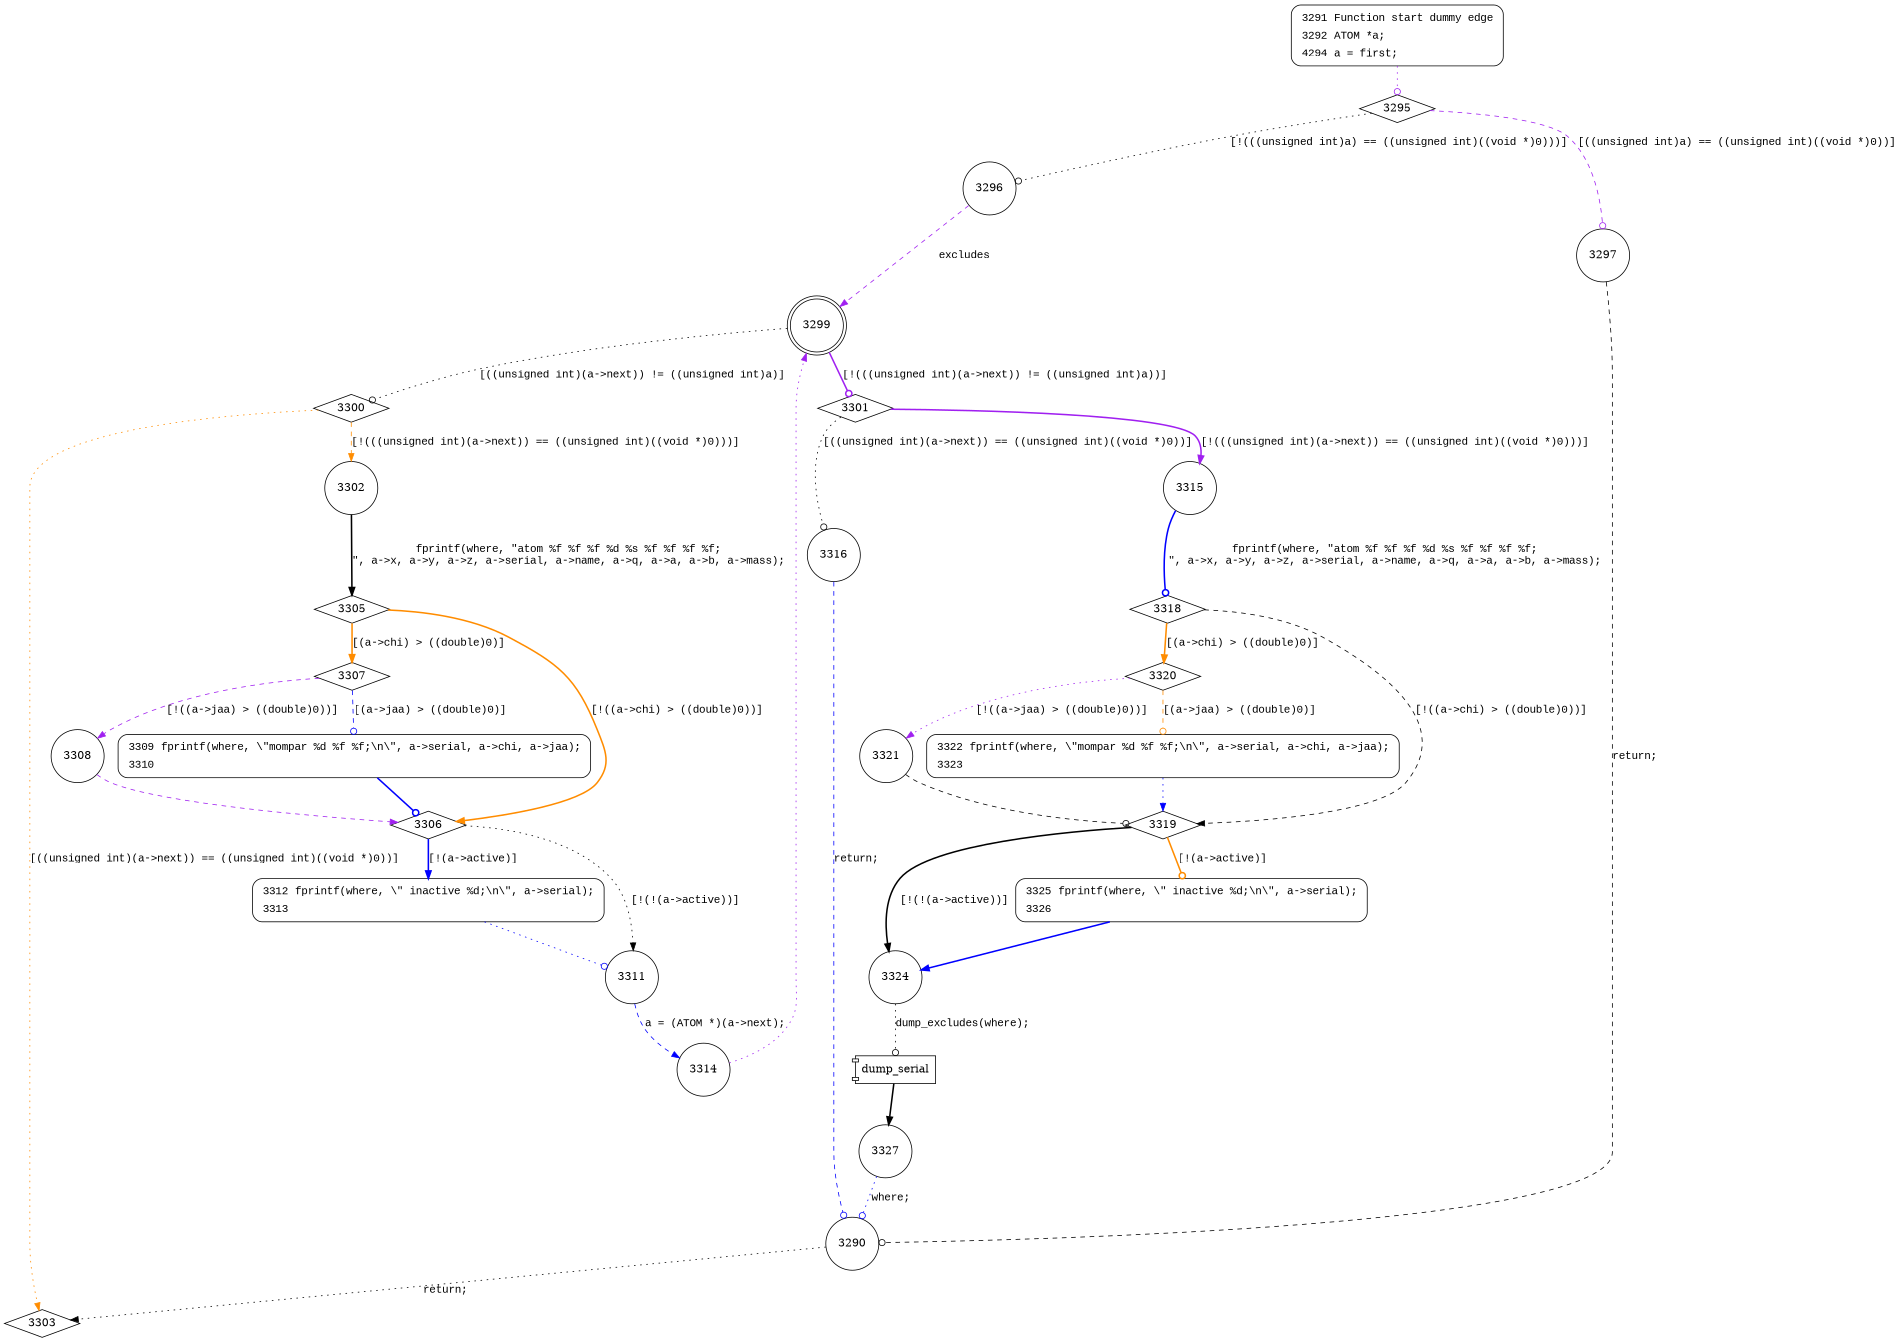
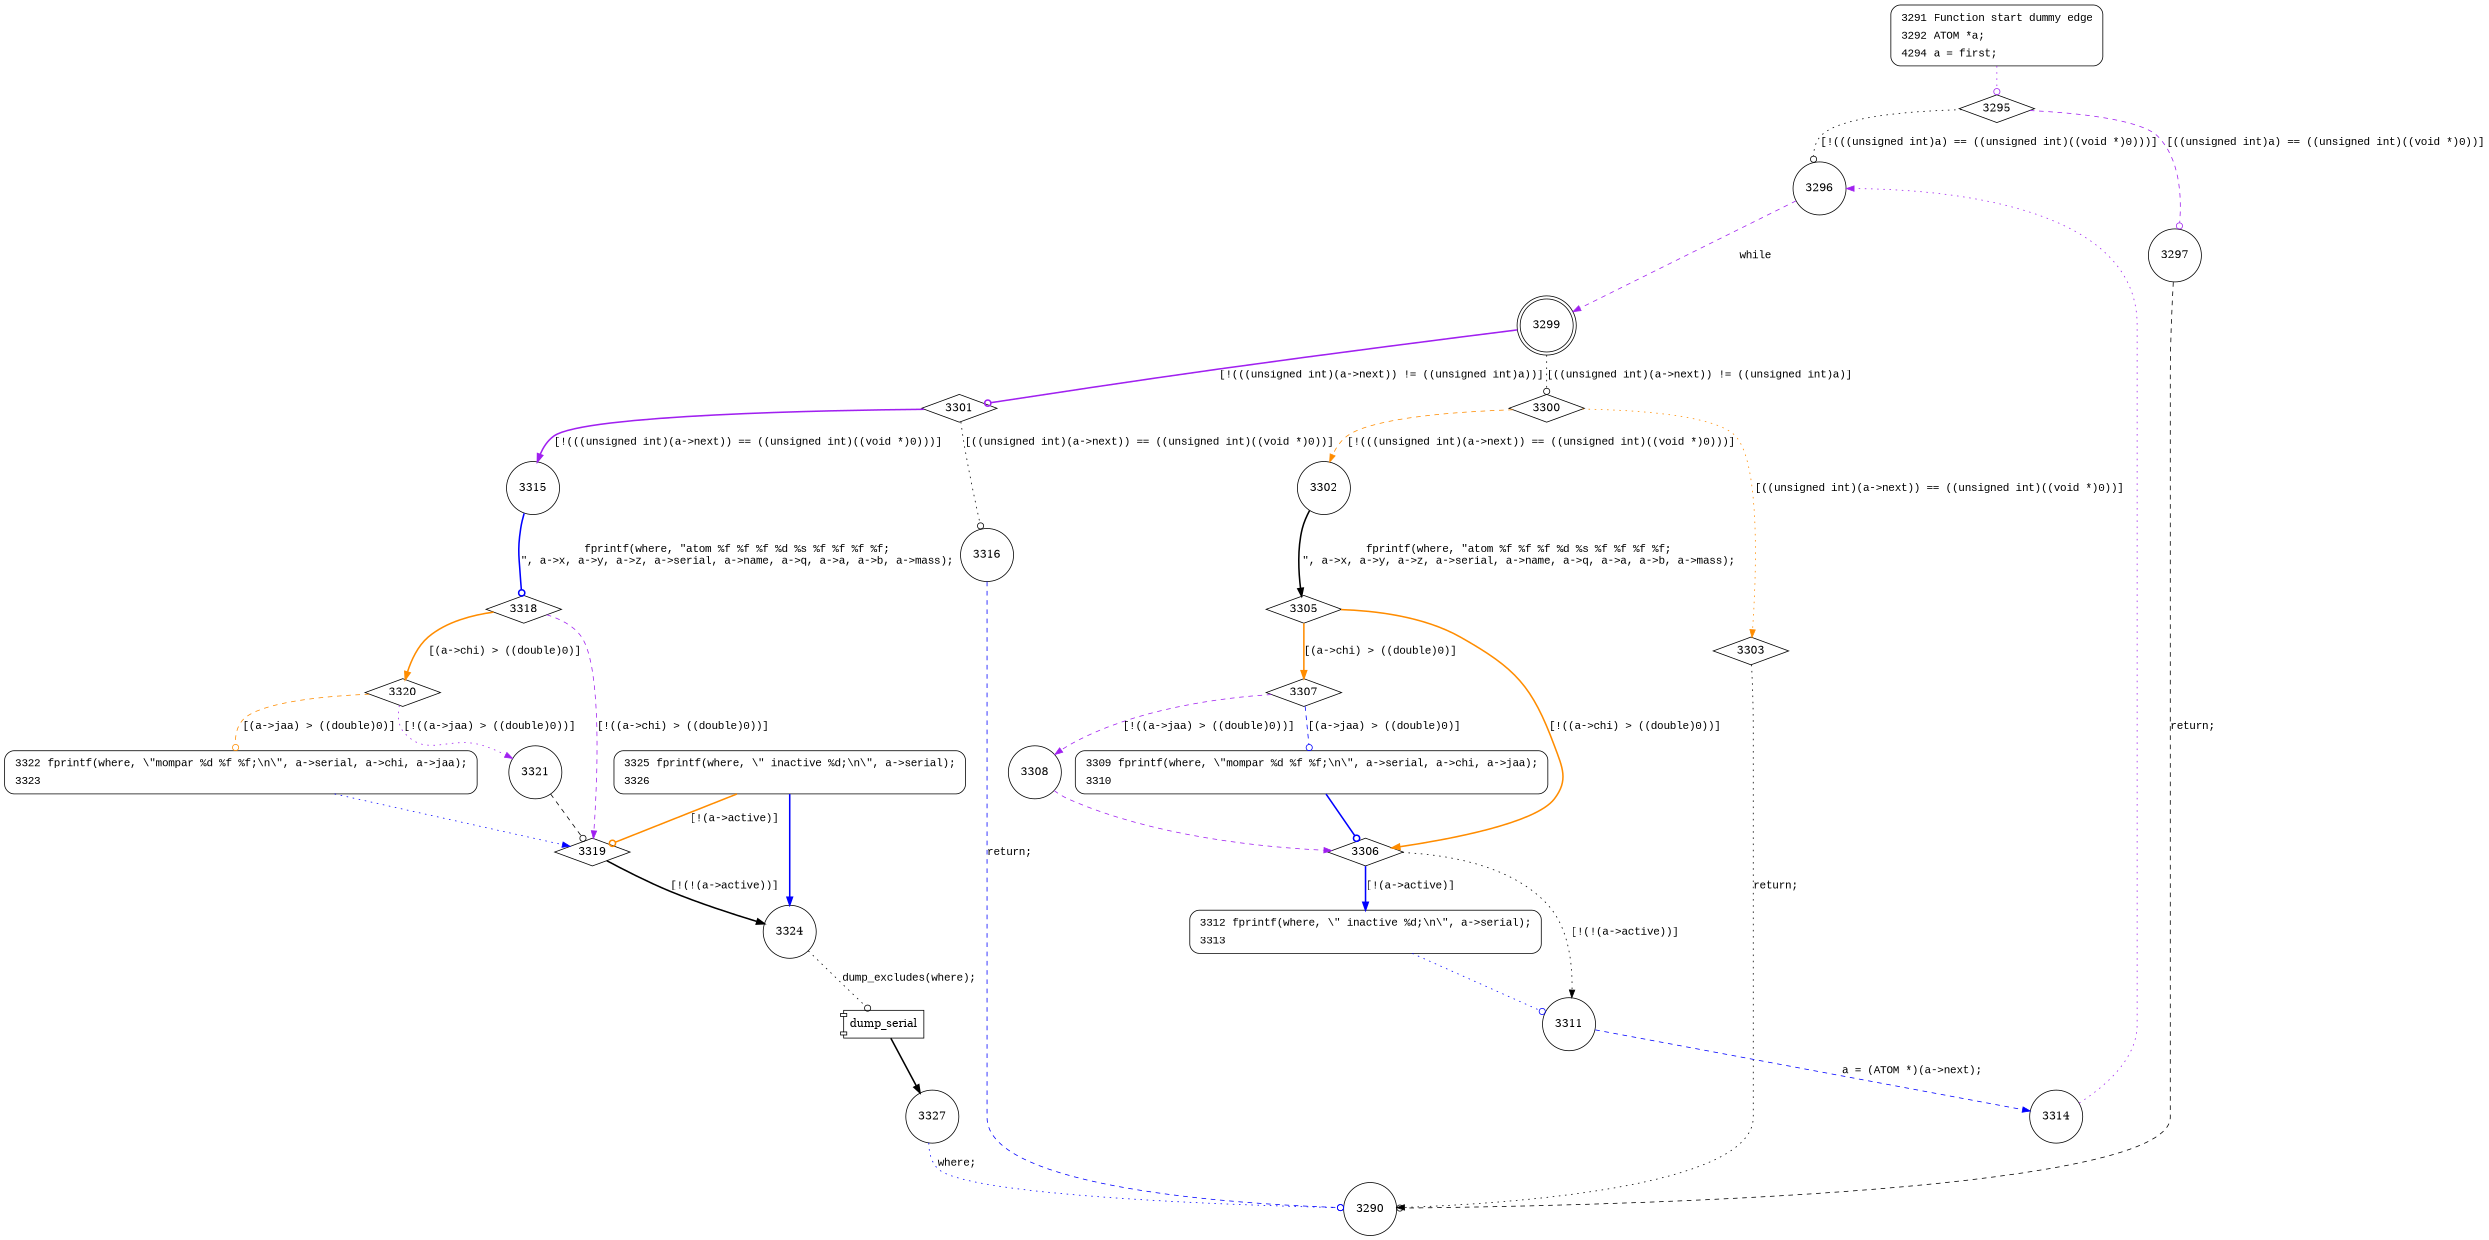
(964, 255) -> (1756, 255)
(796, 729) -> (2137, 553)
(1420, 732) -> (596, 712)
(1174, 855) -> (676, 818)
(452, 1283) -> (1753, 1078)
